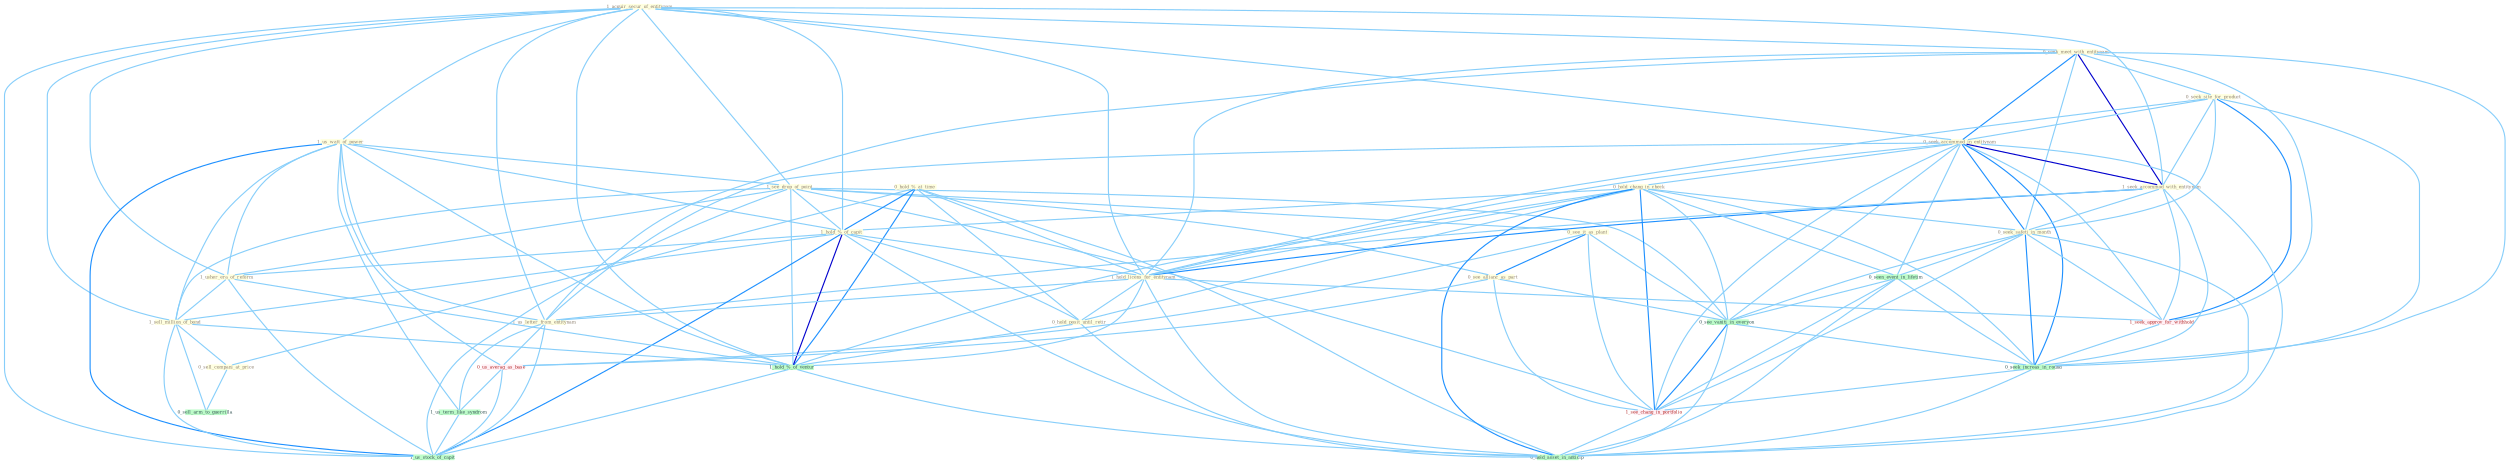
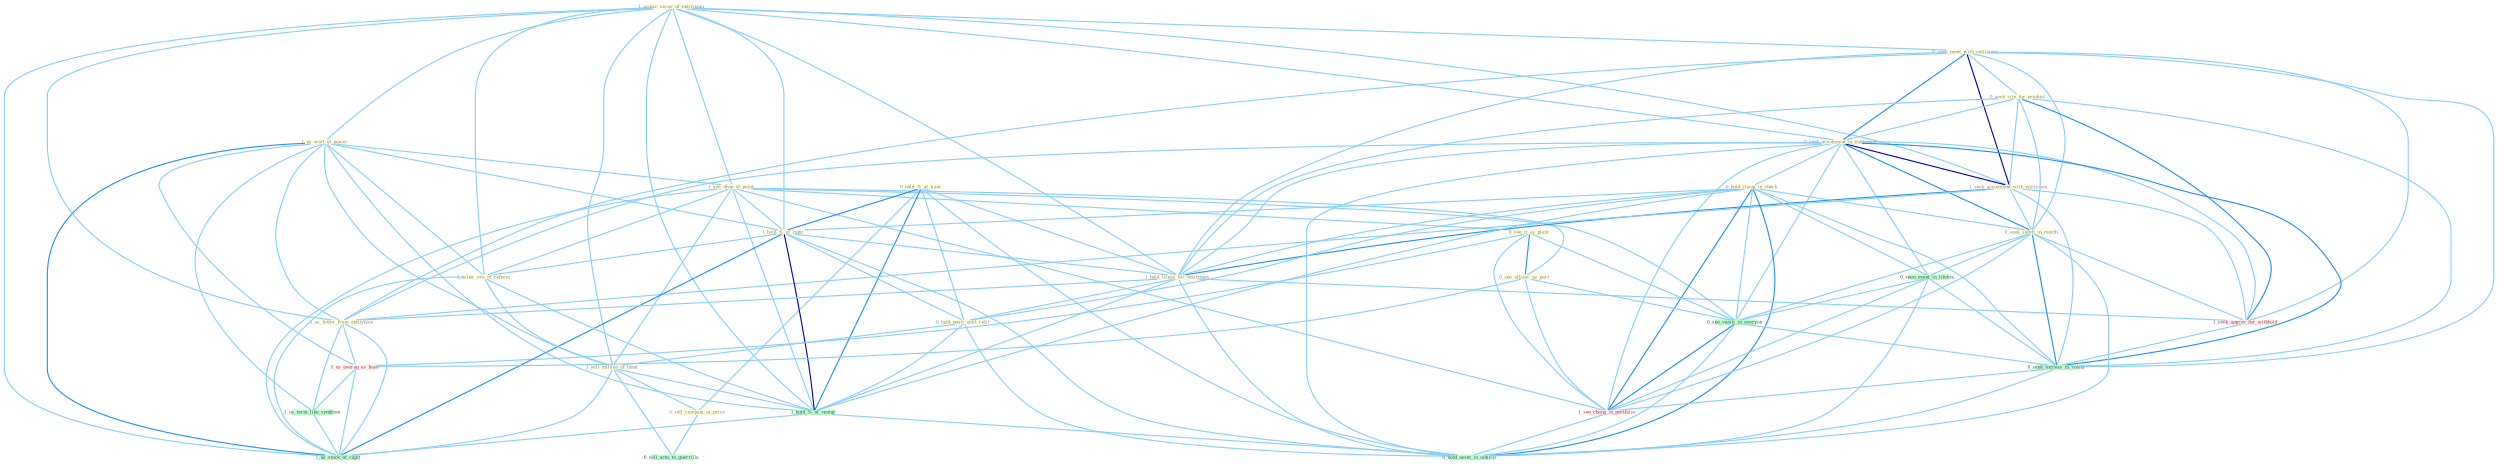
(509, 277) -> (788, 345)
